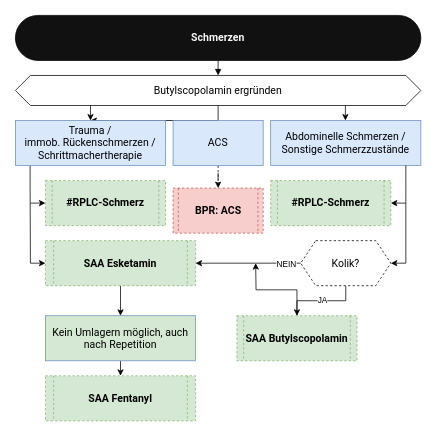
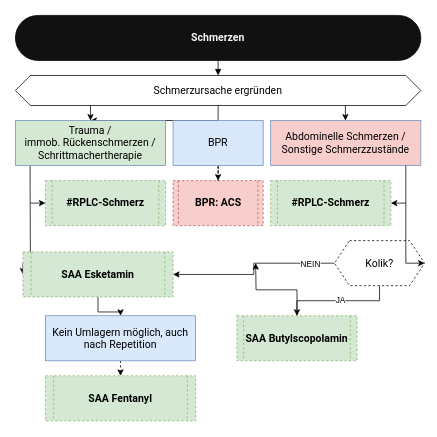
(218, 90) -> (218, 90)
(90, 143) -> (90, 143)
(218, 143) -> (218, 143)
(345, 143) -> (345, 143)
(218, 210) -> (218, 203)
(120, 263) -> (98, 274)
(345, 263) -> (379, 263)
(120, 338) -> (120, 338)
(120, 365) -> (120, 365)
